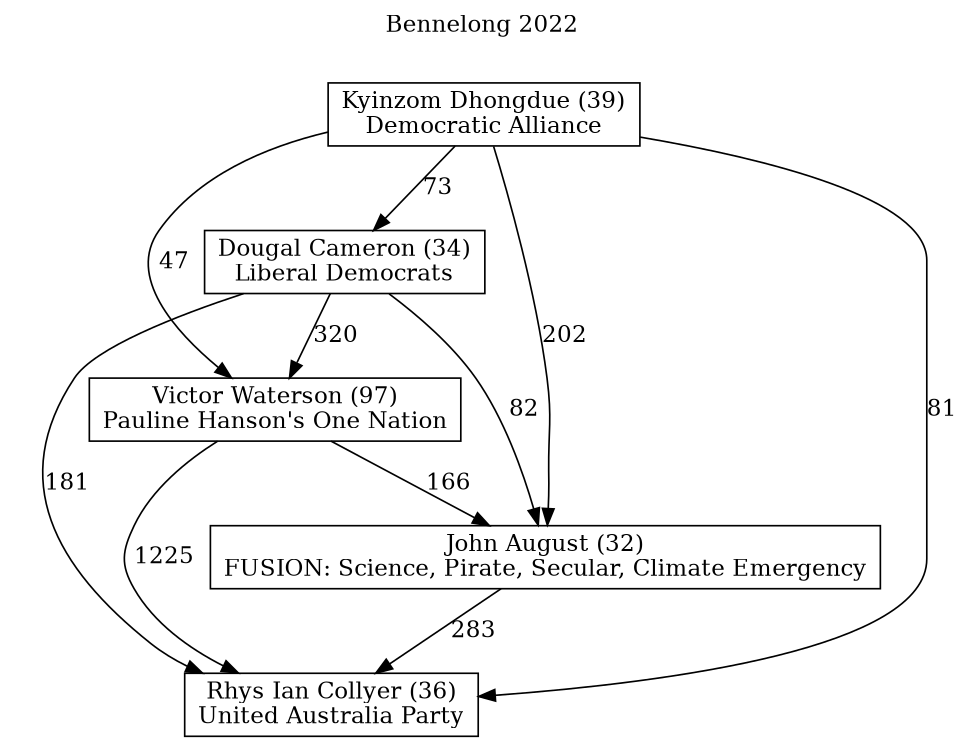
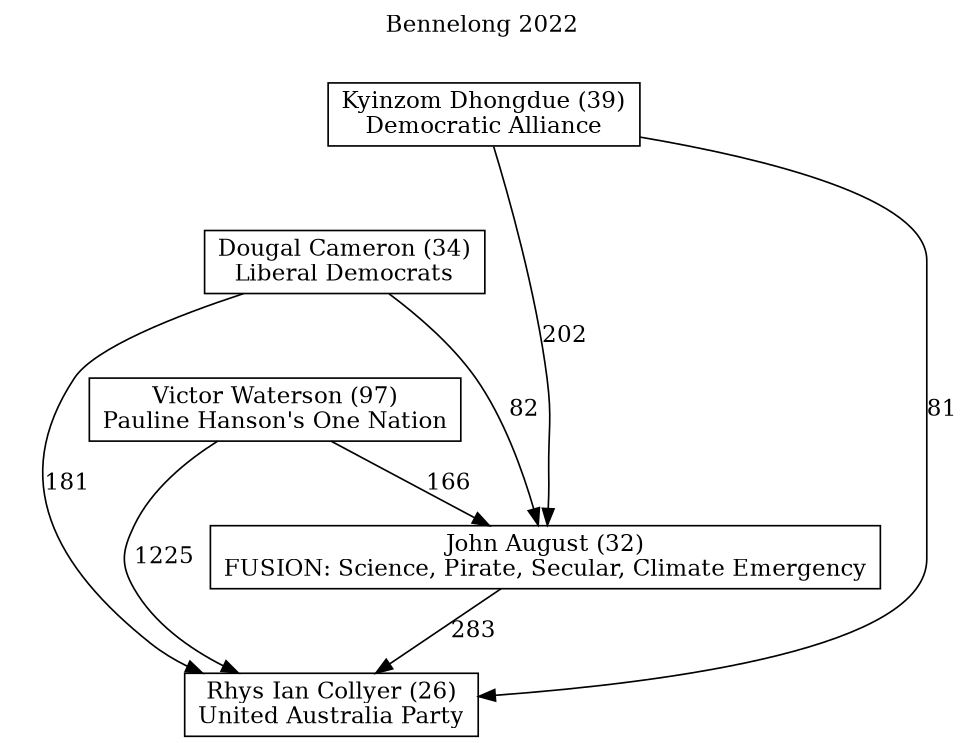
(420, 182) -> none
(170, 217) -> none
(314, 328) -> none
(331, 705) -> (331, 705)
